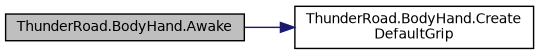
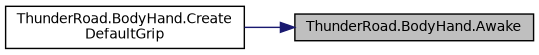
(262, 27) -> (262, 27)
